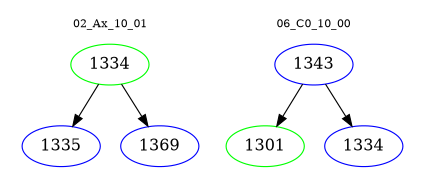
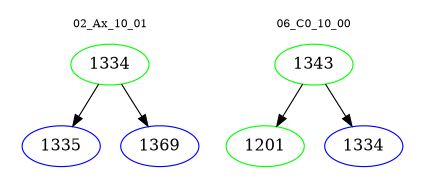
(314, 65) -> (314, 65)
(265, 146) -> (265, 146)
